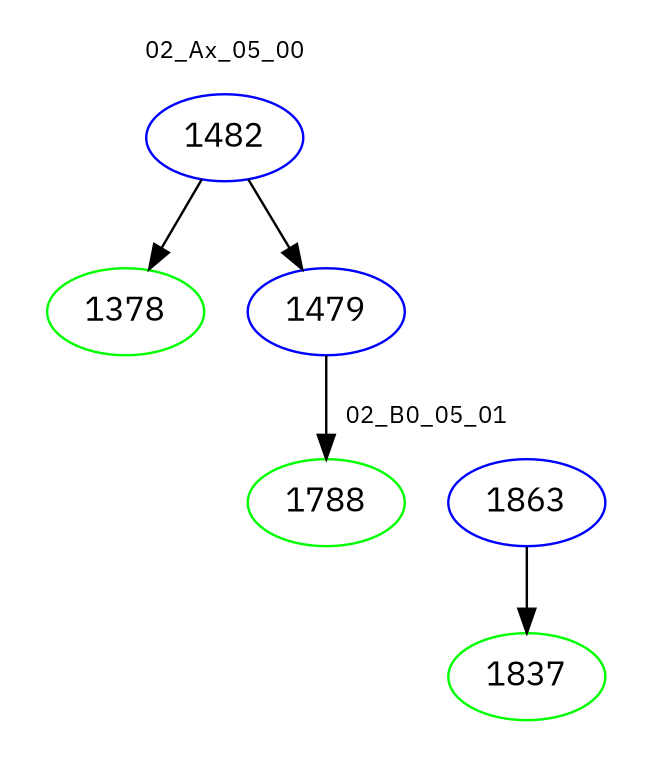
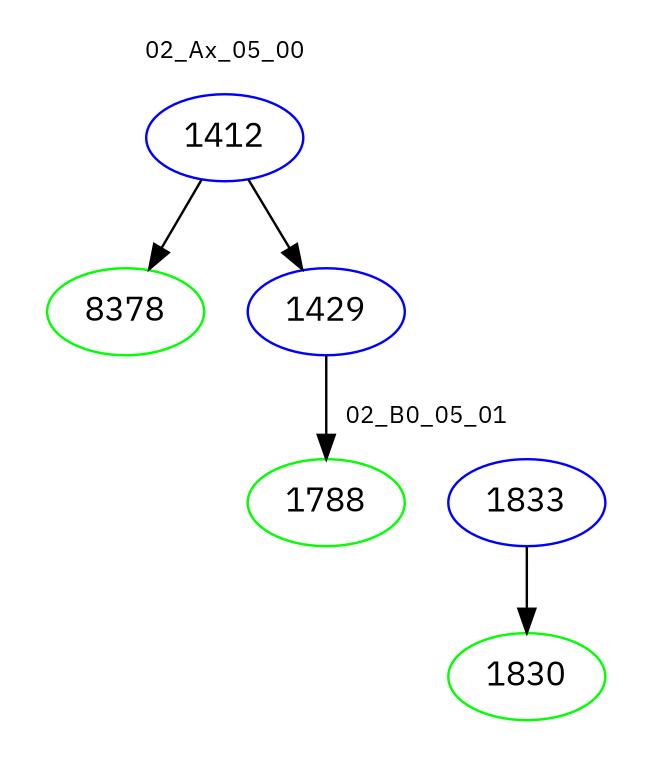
(225, 138) -> (225, 138)
(126, 312) -> (126, 312)
(326, 312) -> (326, 312)
(527, 503) -> (527, 503)
(527, 677) -> (527, 677)
